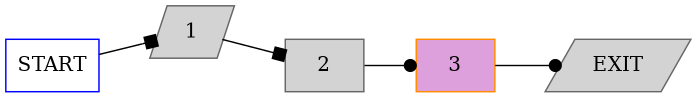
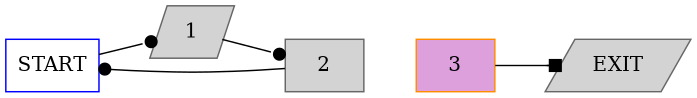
(247, 46) -> (247, 46)
(121, 49) -> (121, 49)
(384, 66) -> (198, 72)
(522, 66) -> (522, 66)
